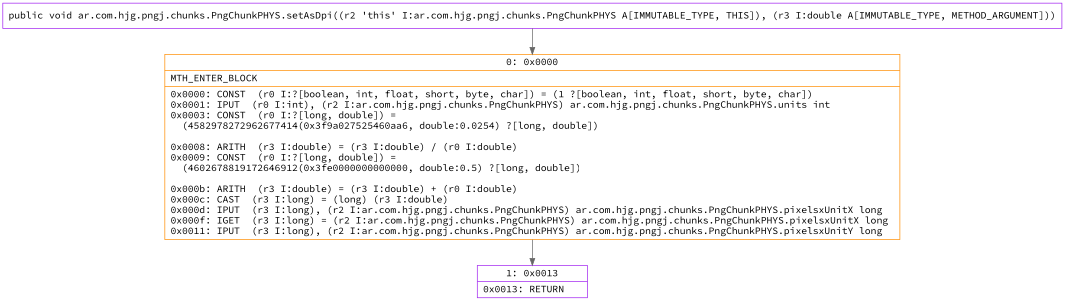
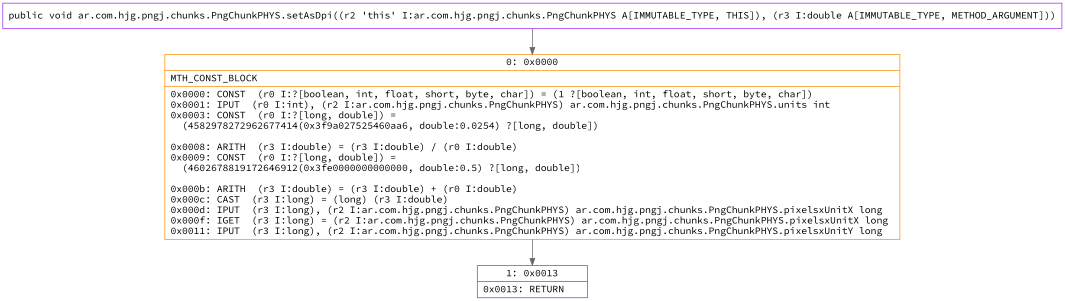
(214, 78) -> (214, 78)
